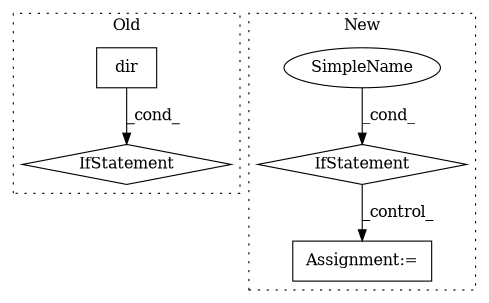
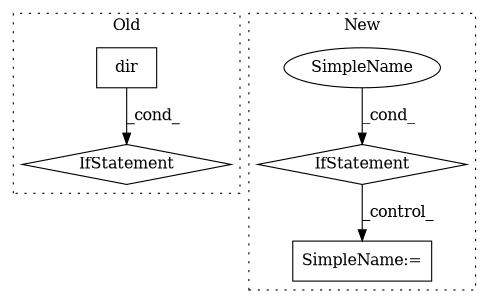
(362, 261) -> (362, 261)
